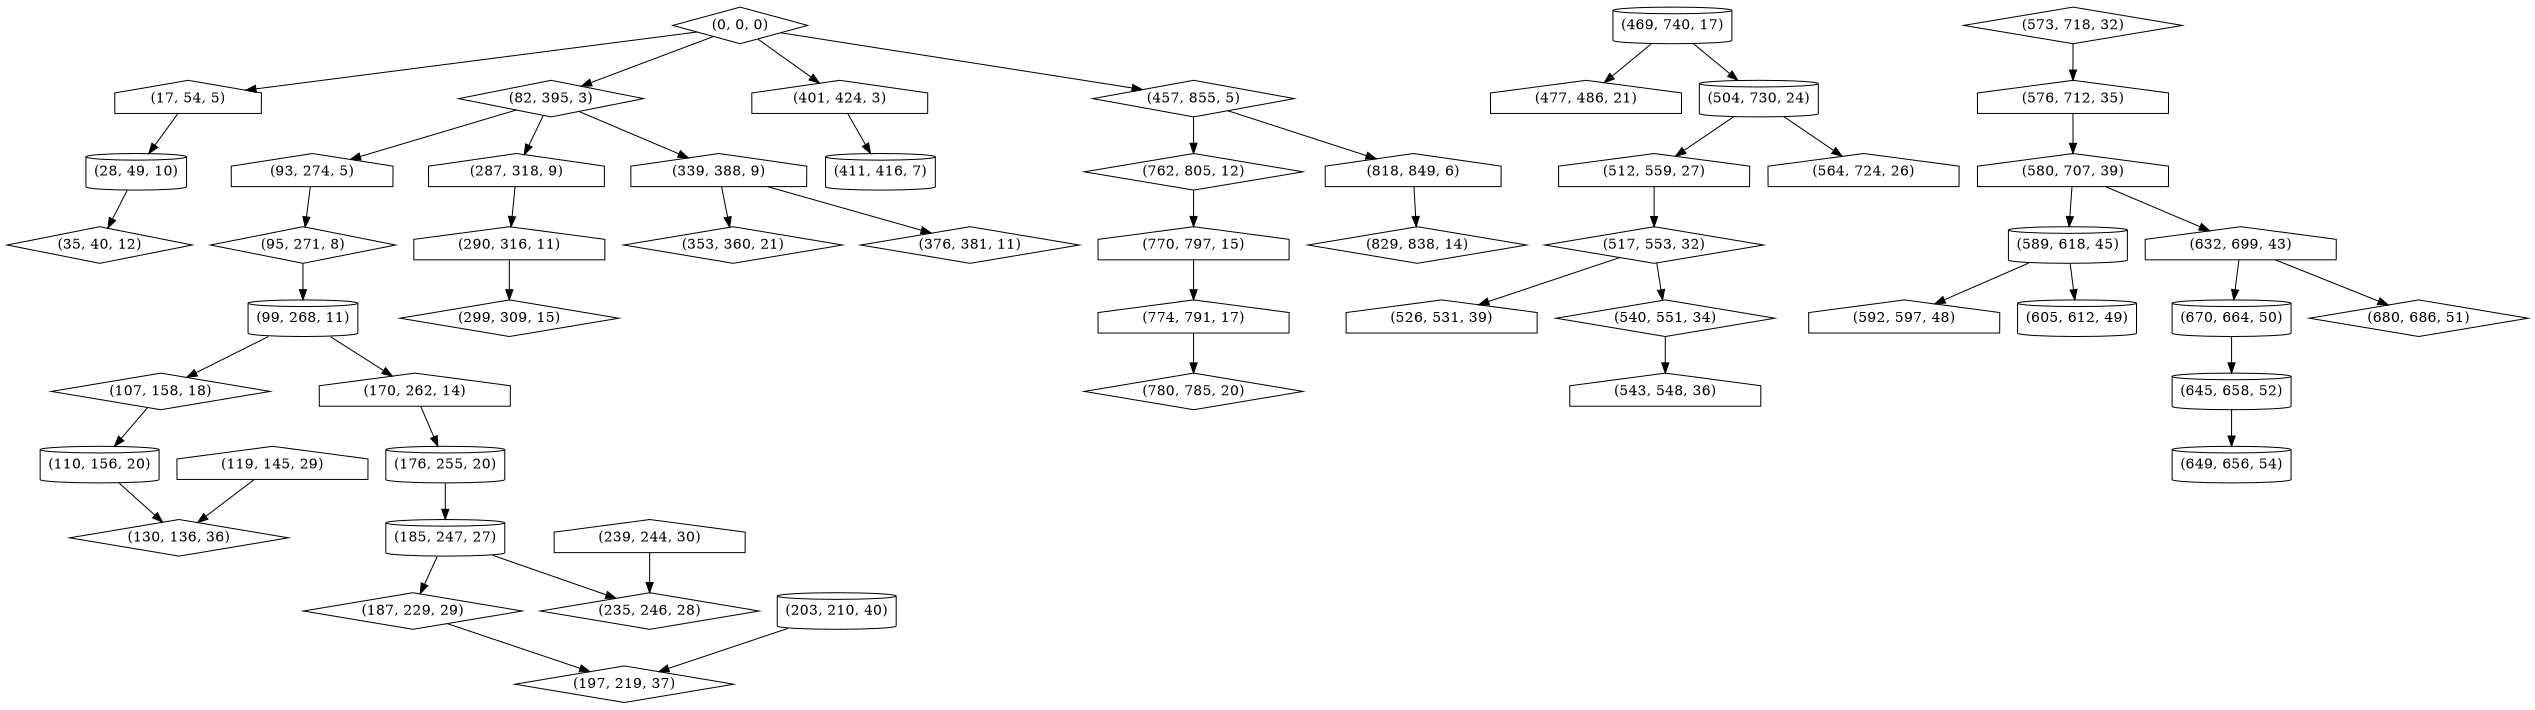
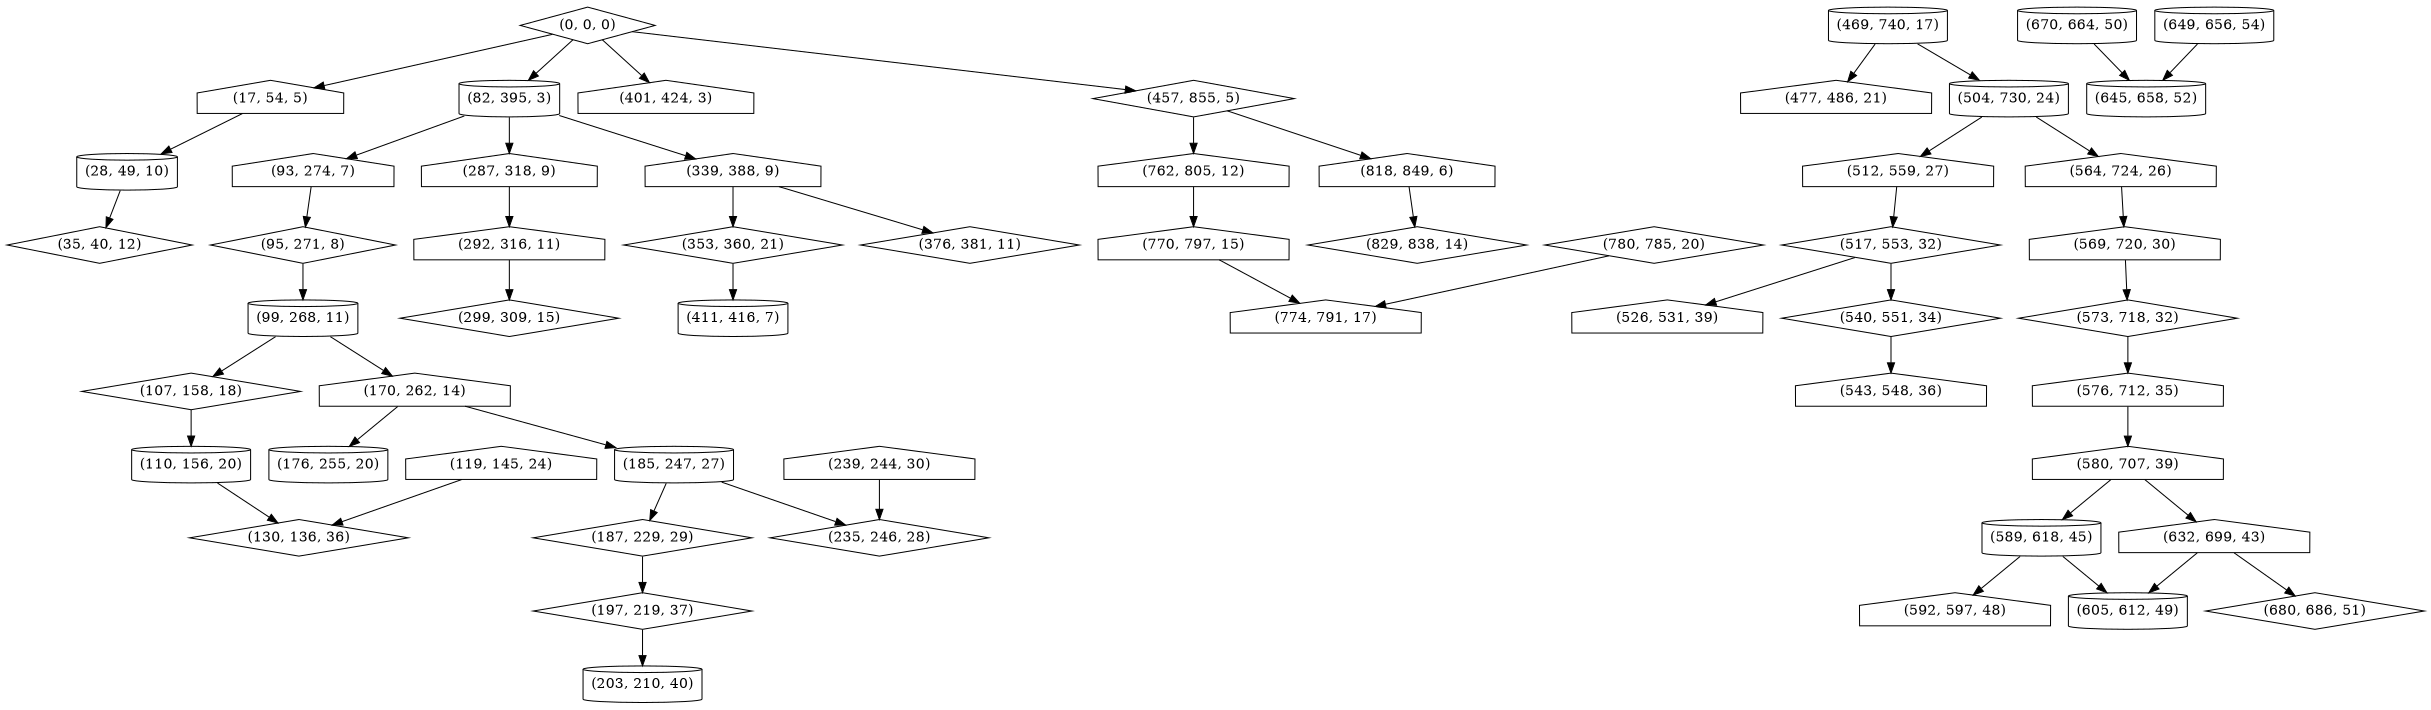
(551, 99) -> (509, 99)
(857, 129) -> (733, 277)
(312, 172) -> (313, 172)
(1194, 172) -> (1194, 172)
(509, 245) -> (509, 245)
none -> (2125, 245)
(2237, 275) -> (2177, 569)
(1194, 348) -> (1497, 280)
(2232, 423) -> (2184, 58)
(272, 465) -> (501, 465)
(445, 496) -> (535, 426)
(728, 648) -> (643, 643)
